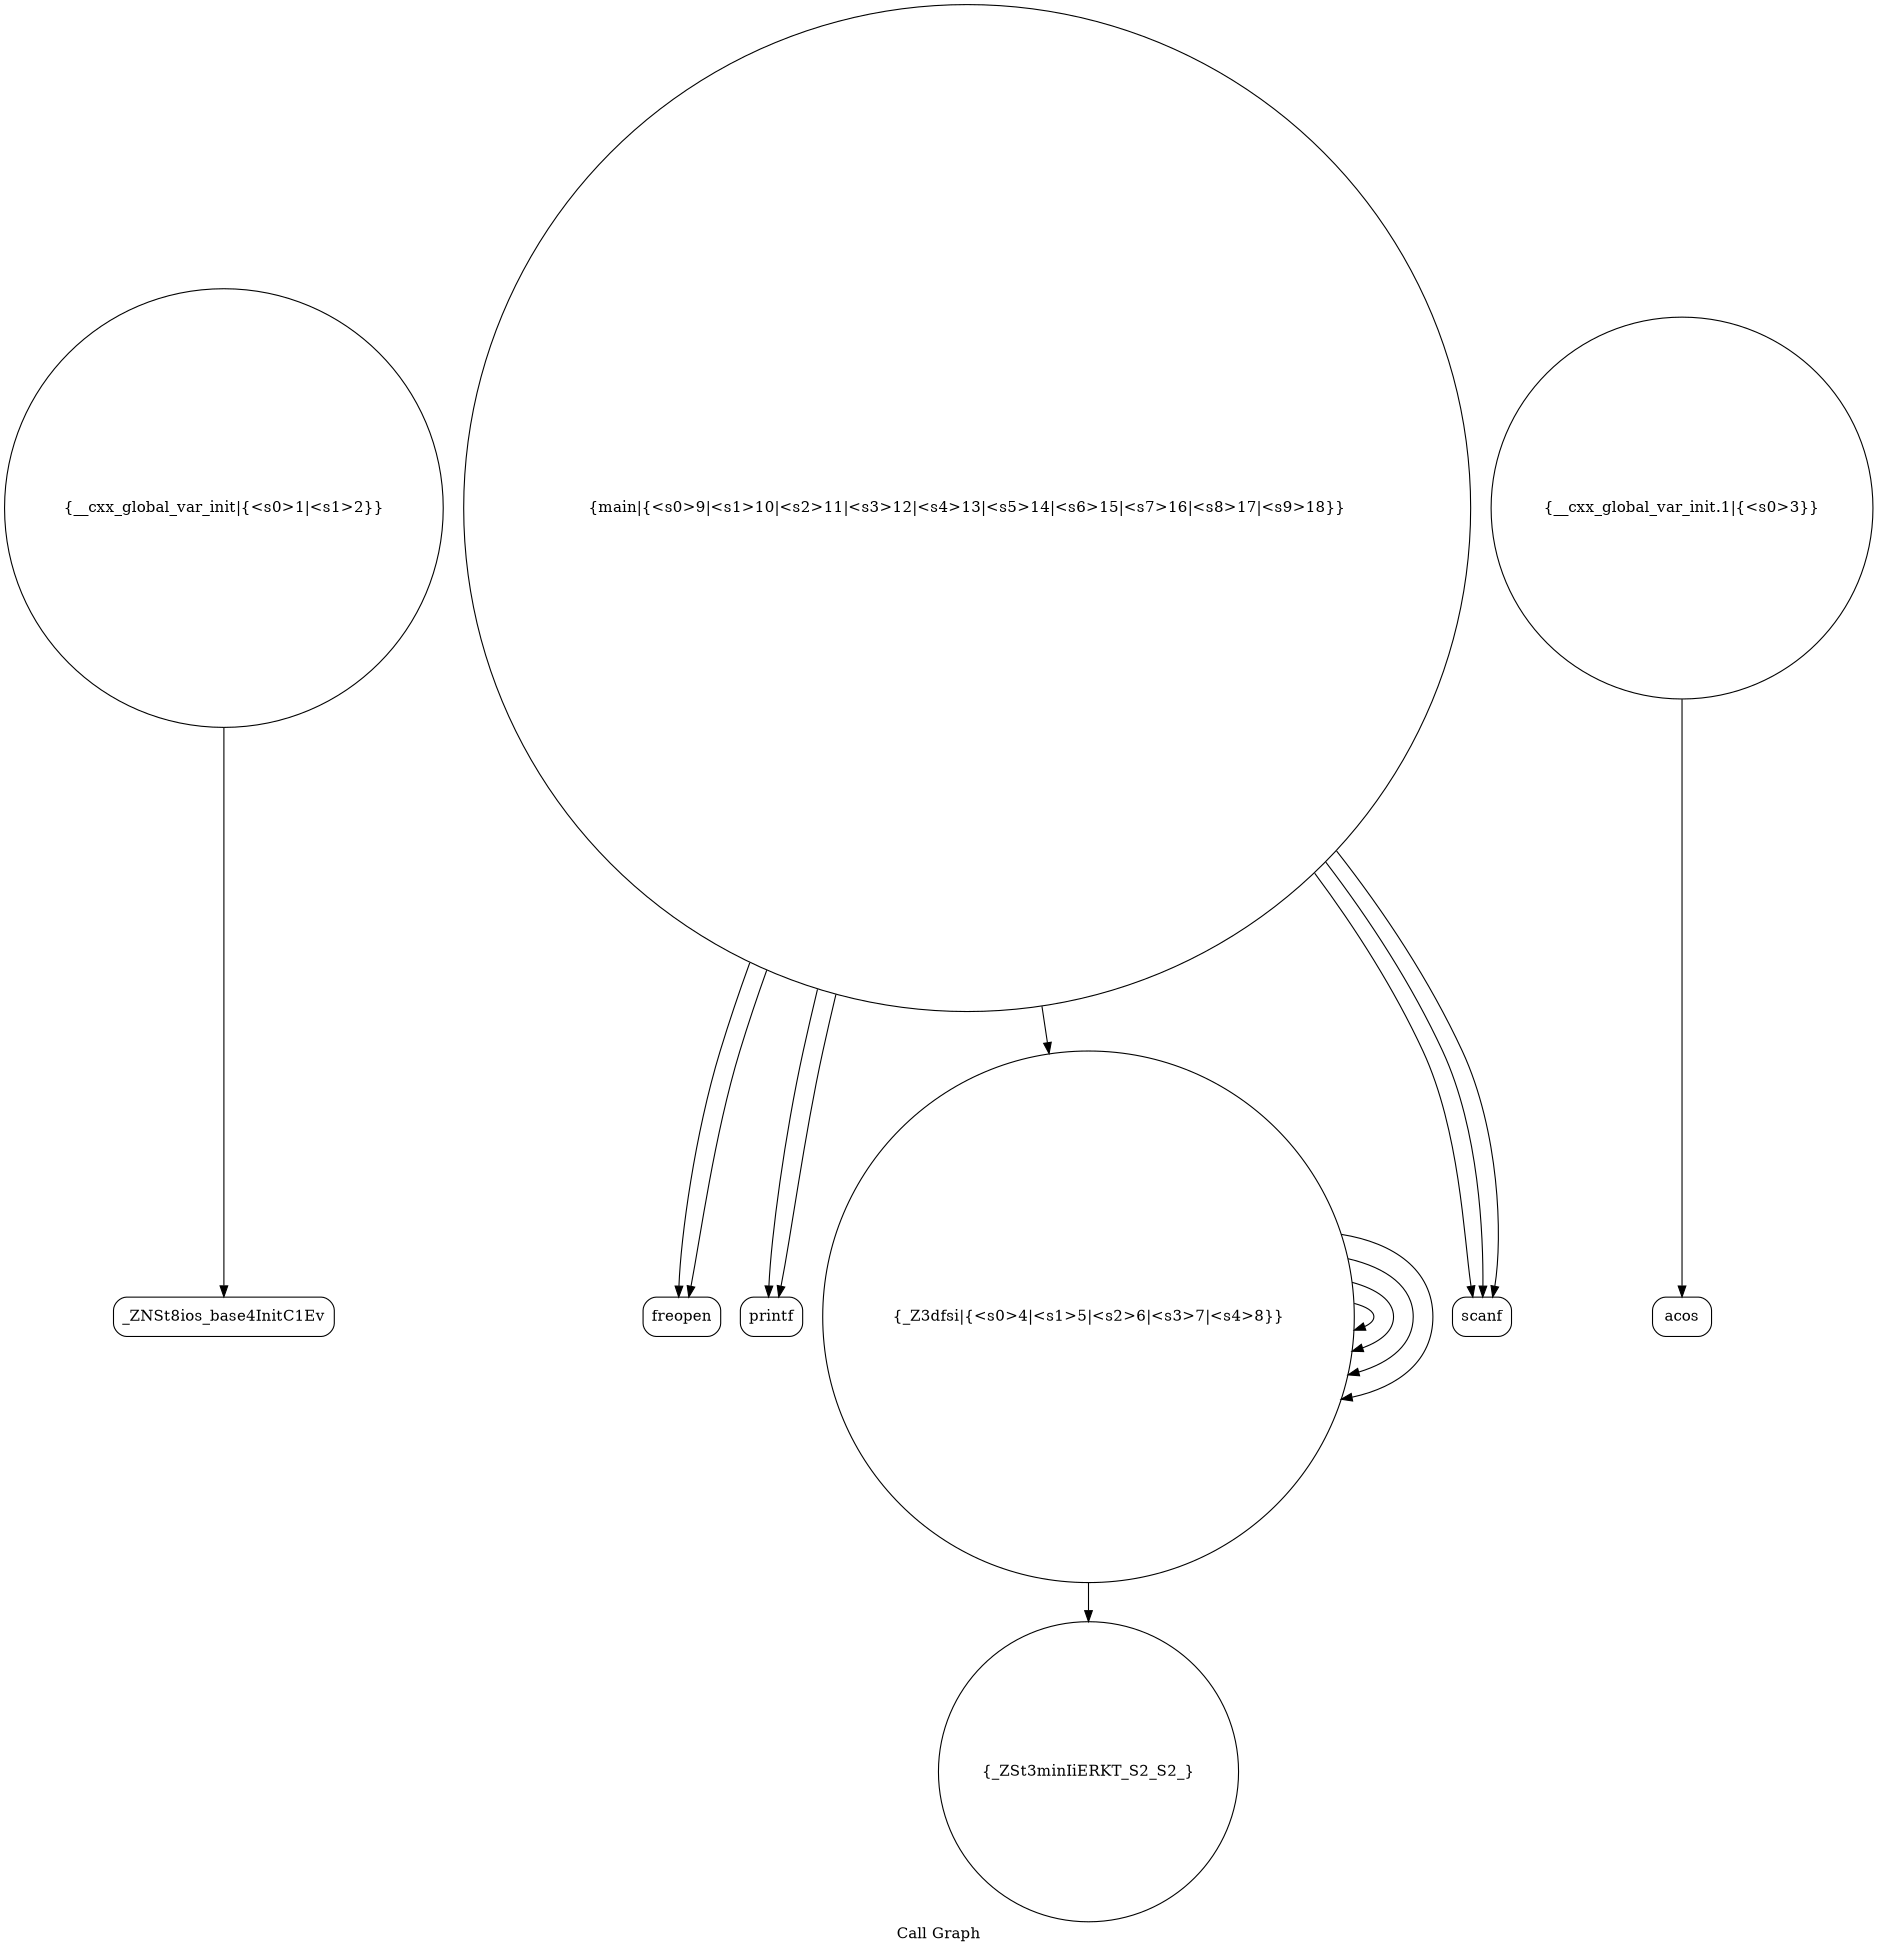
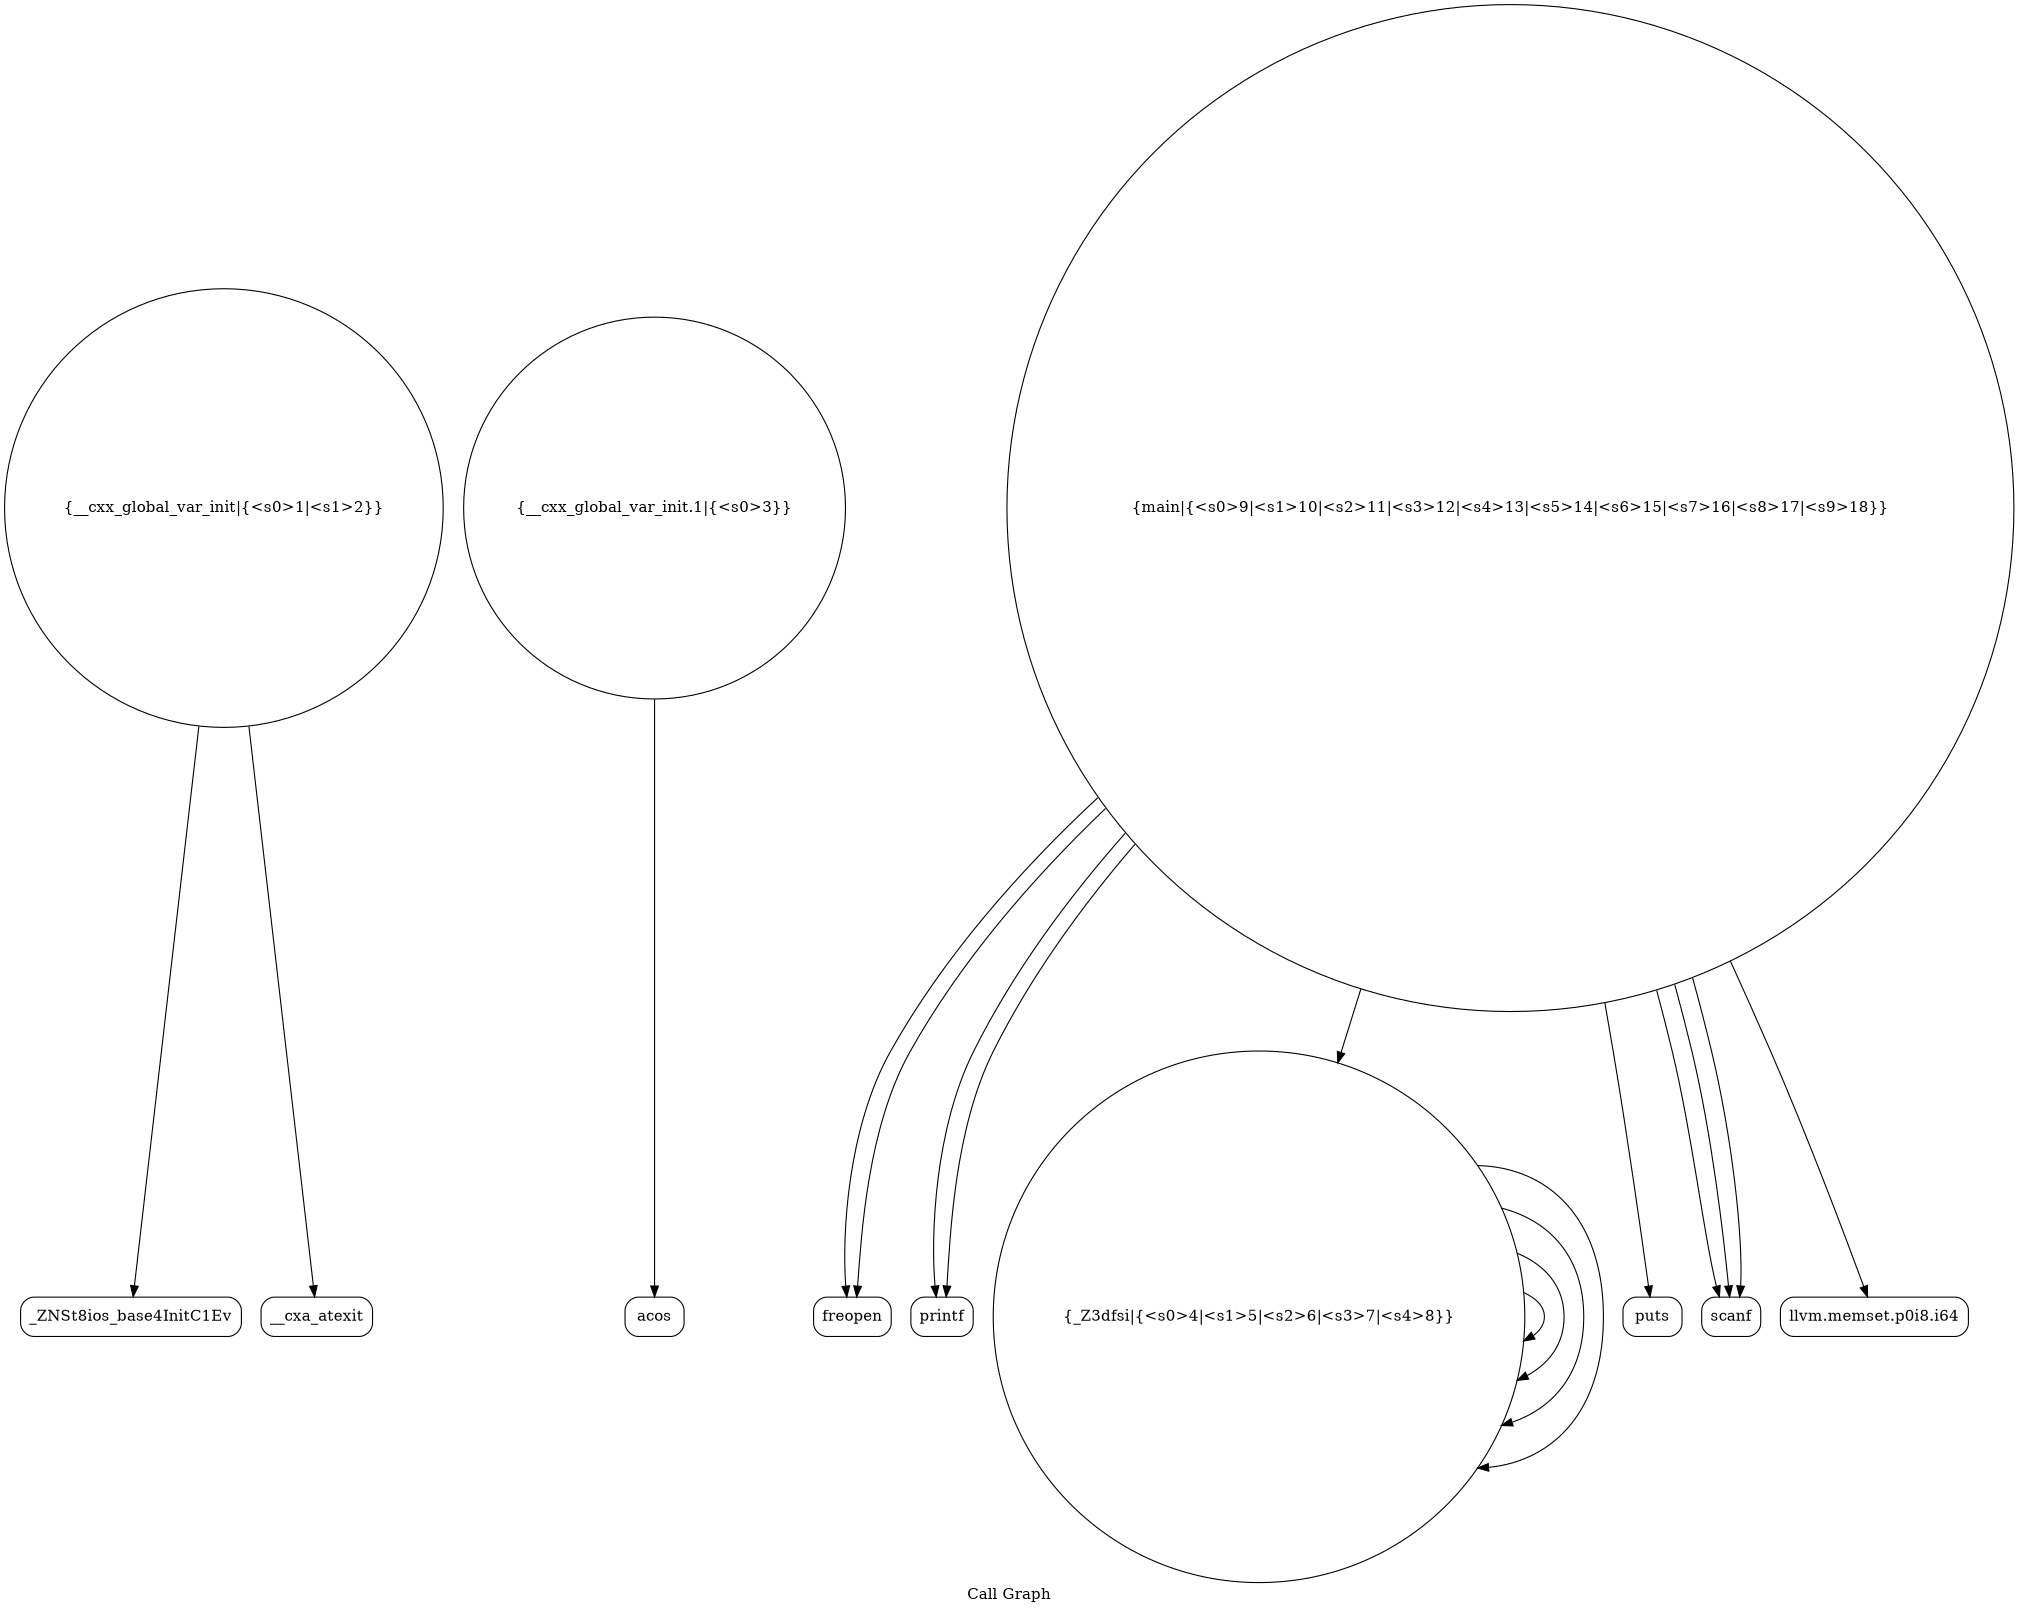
none -> (317, 1317)
none -> (1652, 1317)
none -> (1874, 1317)
(1088, 1772) -> none
